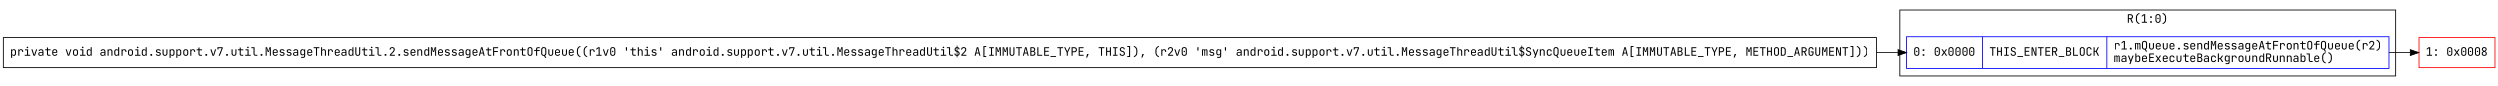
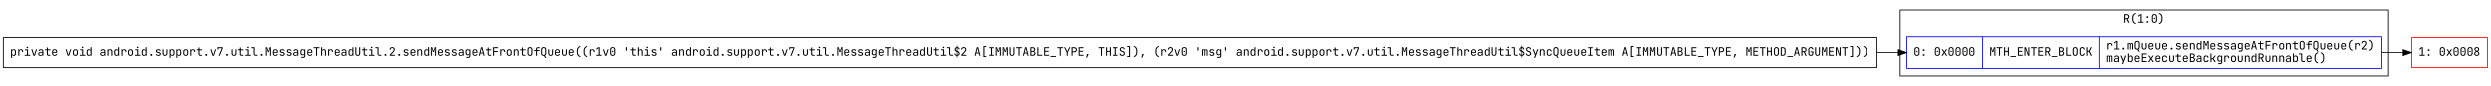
(2045, 52) -> (2041, 52)
